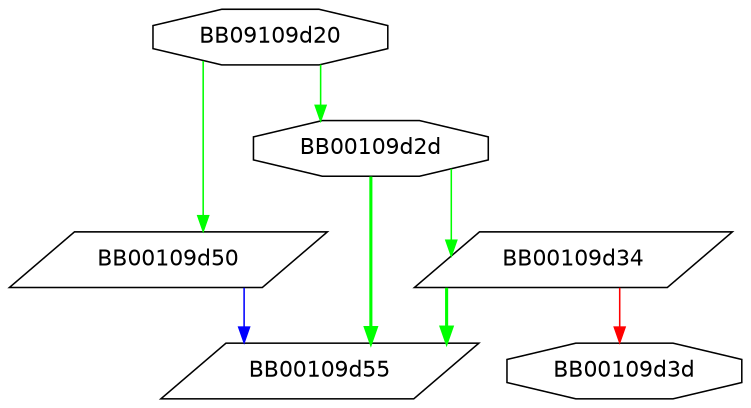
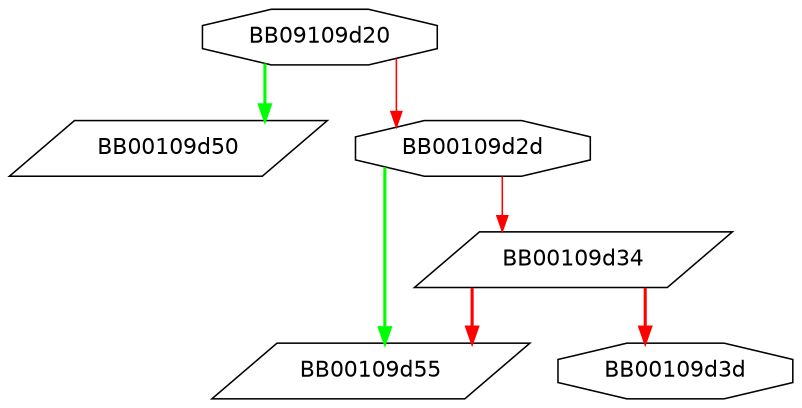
(321, 85) -> (396, 85)
(203, 138) -> (265, 84)
(451, 205) -> (502, 196)
(244, 307) -> none
(447, 307) -> (472, 307)
(620, 307) -> (645, 307)
